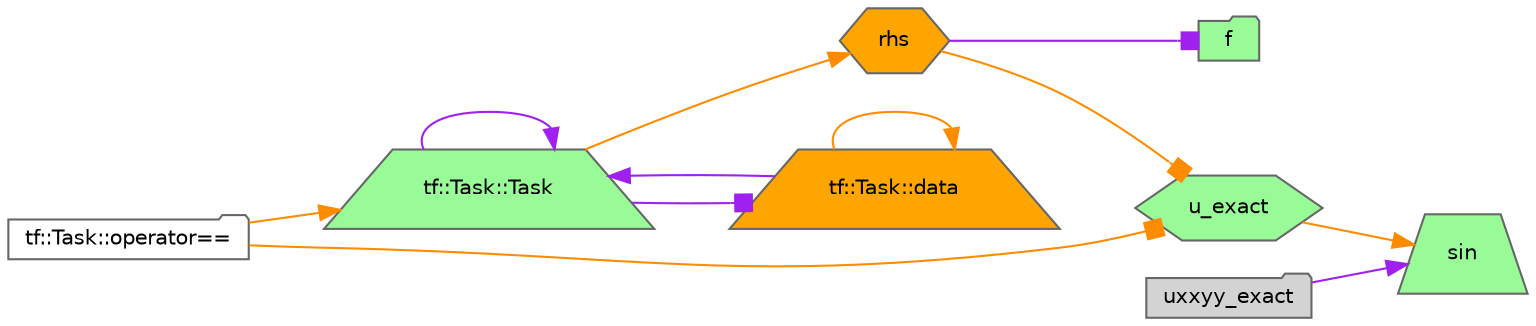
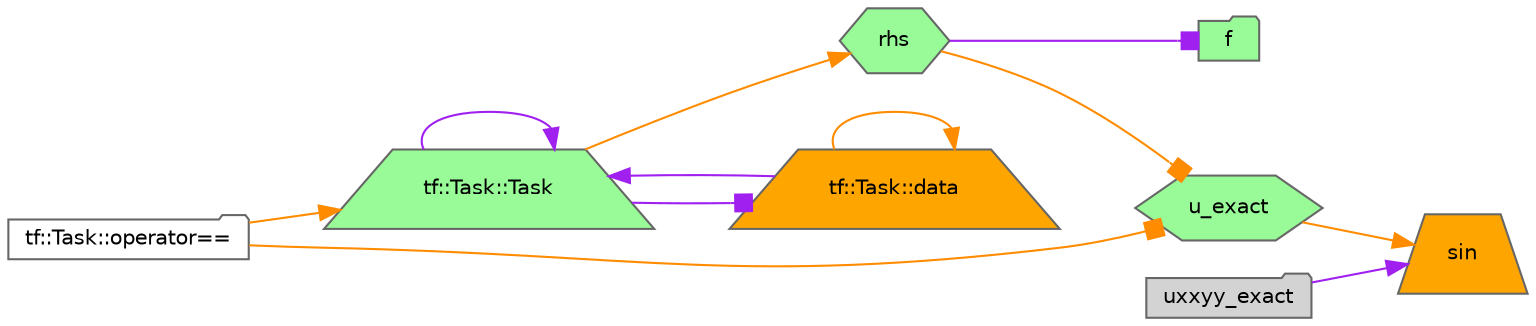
(895, 41) -> (895, 41)
(1463, 254) -> (1463, 254)
